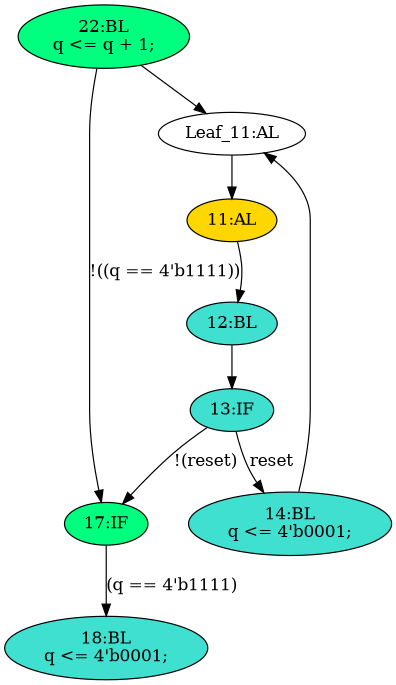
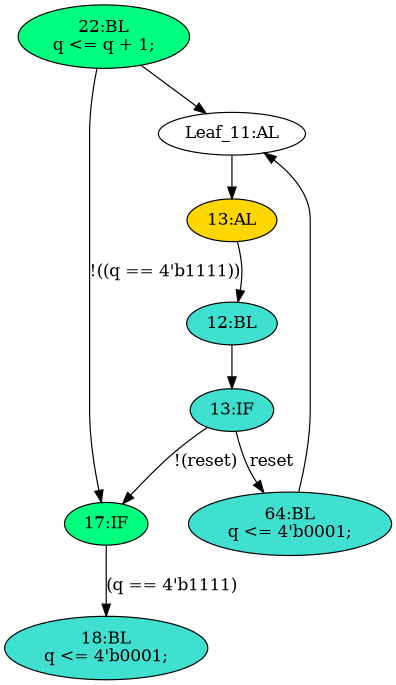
(232, 220) -> (232, 220)
(290, 524) -> (290, 524)
